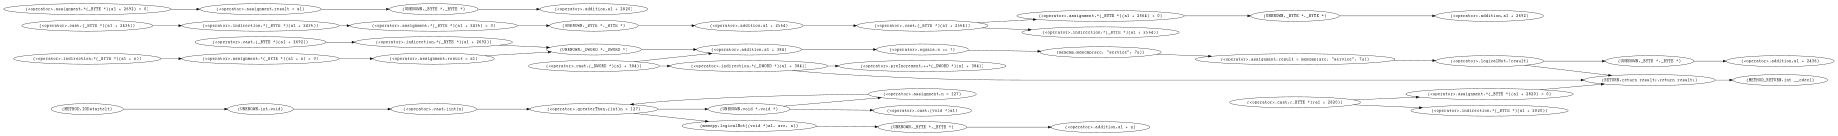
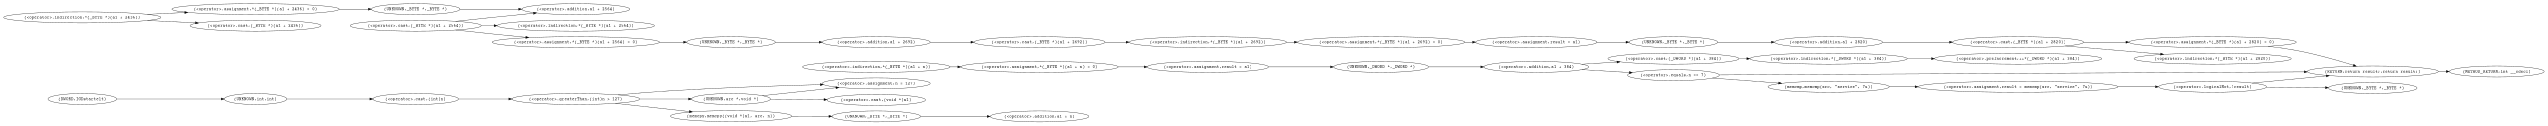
(166, 26) -> (171, 22)
(828, 26) -> (495, 17)
none -> (951, 42)
none -> (1916, 42)
(523, 46) -> (1290, 42)
(671, 58) -> (1599, 63)
(1780, 61) -> none
(1187, 80) -> (2012, 73)
(751, 97) -> (719, 88)
(87, 109) -> (82, 99)
(261, 109) -> (256, 99)
(749, 109) -> (731, 99)
(749, 126) -> (731, 116)
